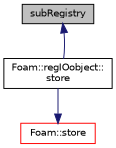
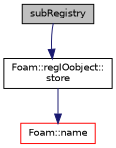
(65, 46) -> (52, 36)
(58, 133) -> (58, 133)
